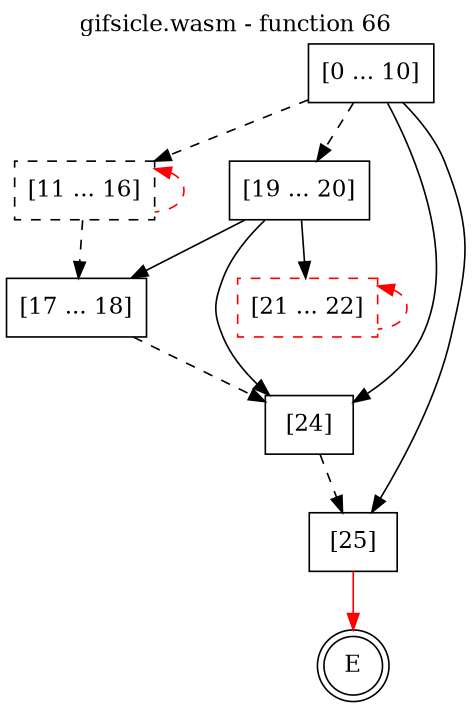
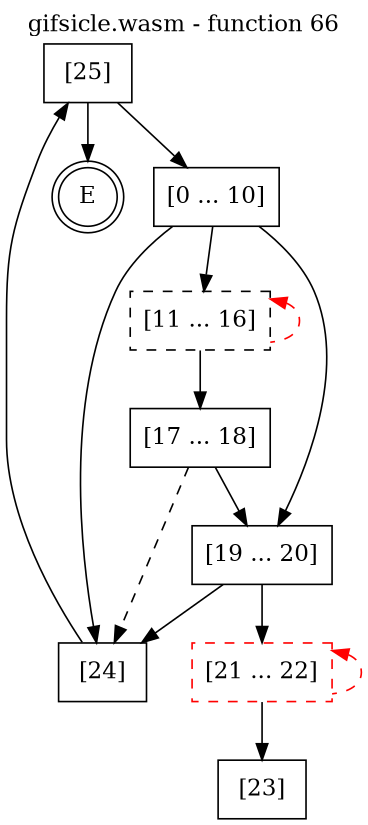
(340, 125) -> (326, 361)
(239, 127) -> (209, 251)
(81, 241) -> (200, 371)
(195, 245) -> (227, 489)
(459, 300) -> (146, 129)
(328, 476) -> (7, 383)
(353, 593) -> (88, 124)
none -> (262, 789)
